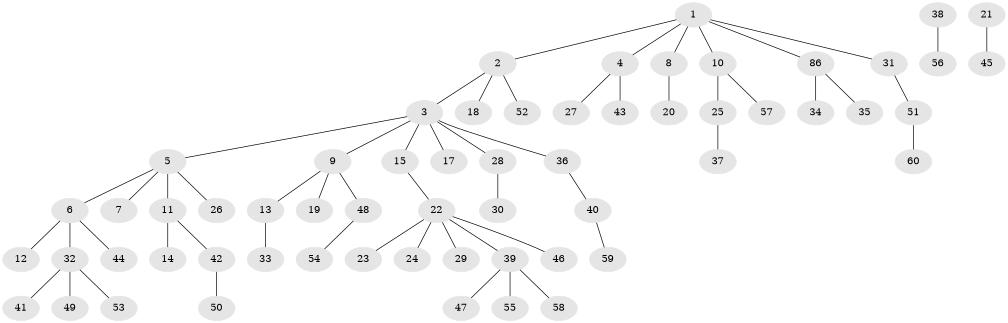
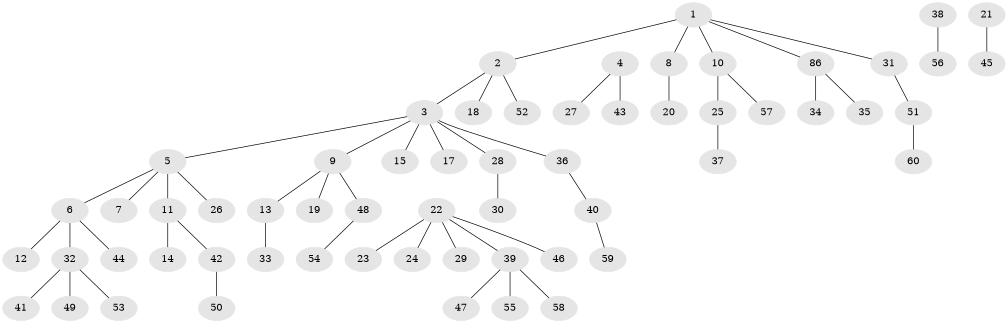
(657, 39) -> none
(418, 186) -> none
